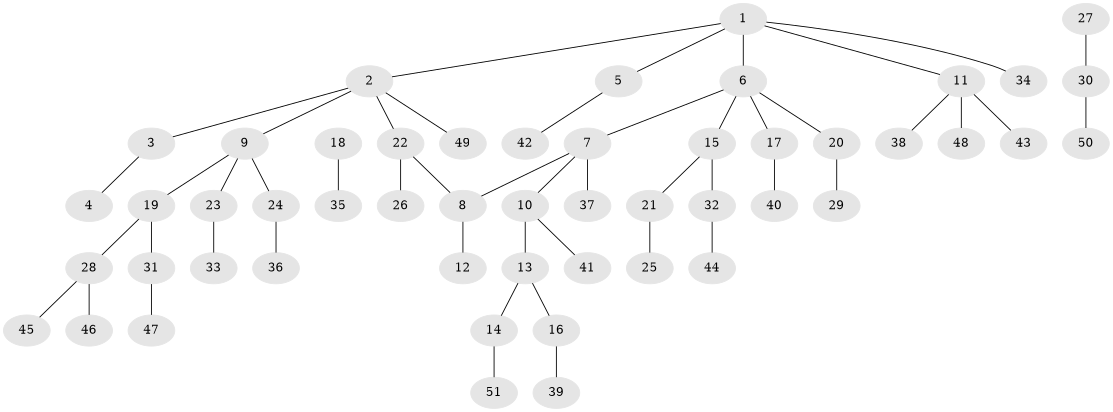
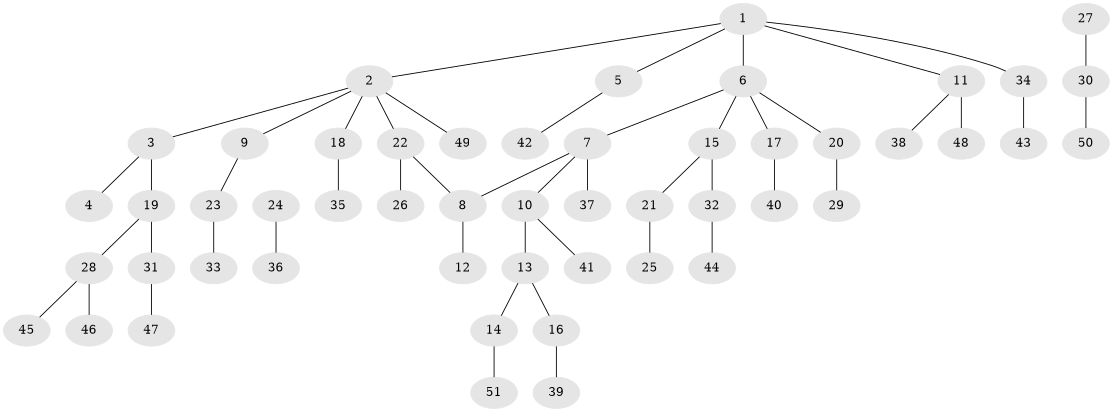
(992, 112) -> (1024, 113)
none -> (354, 113)
(198, 175) -> (151, 175)
(260, 175) -> none
